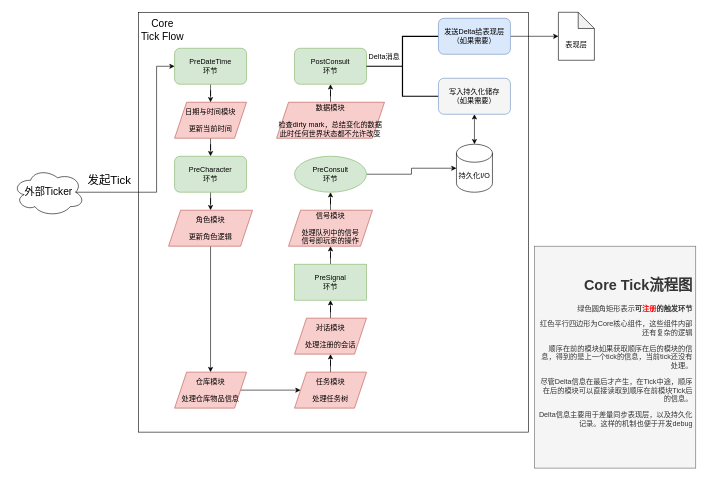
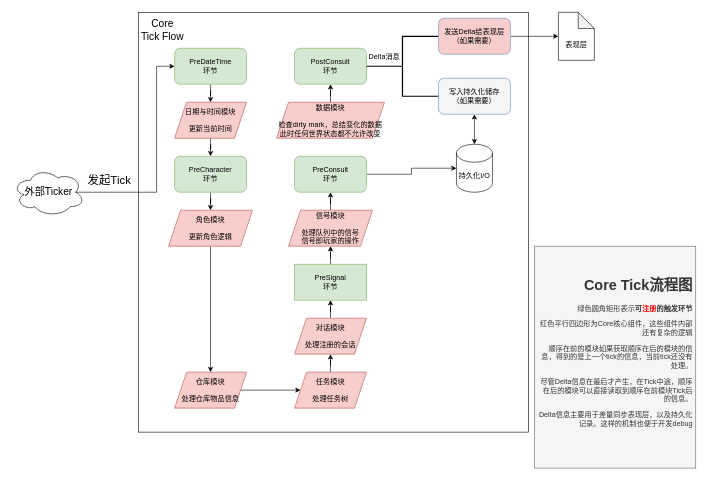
(474, 36) -> (474, 36)
(330, 174) -> (330, 174)
